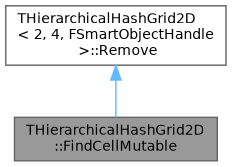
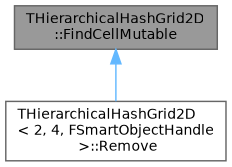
(116, 99) -> (116, 83)
